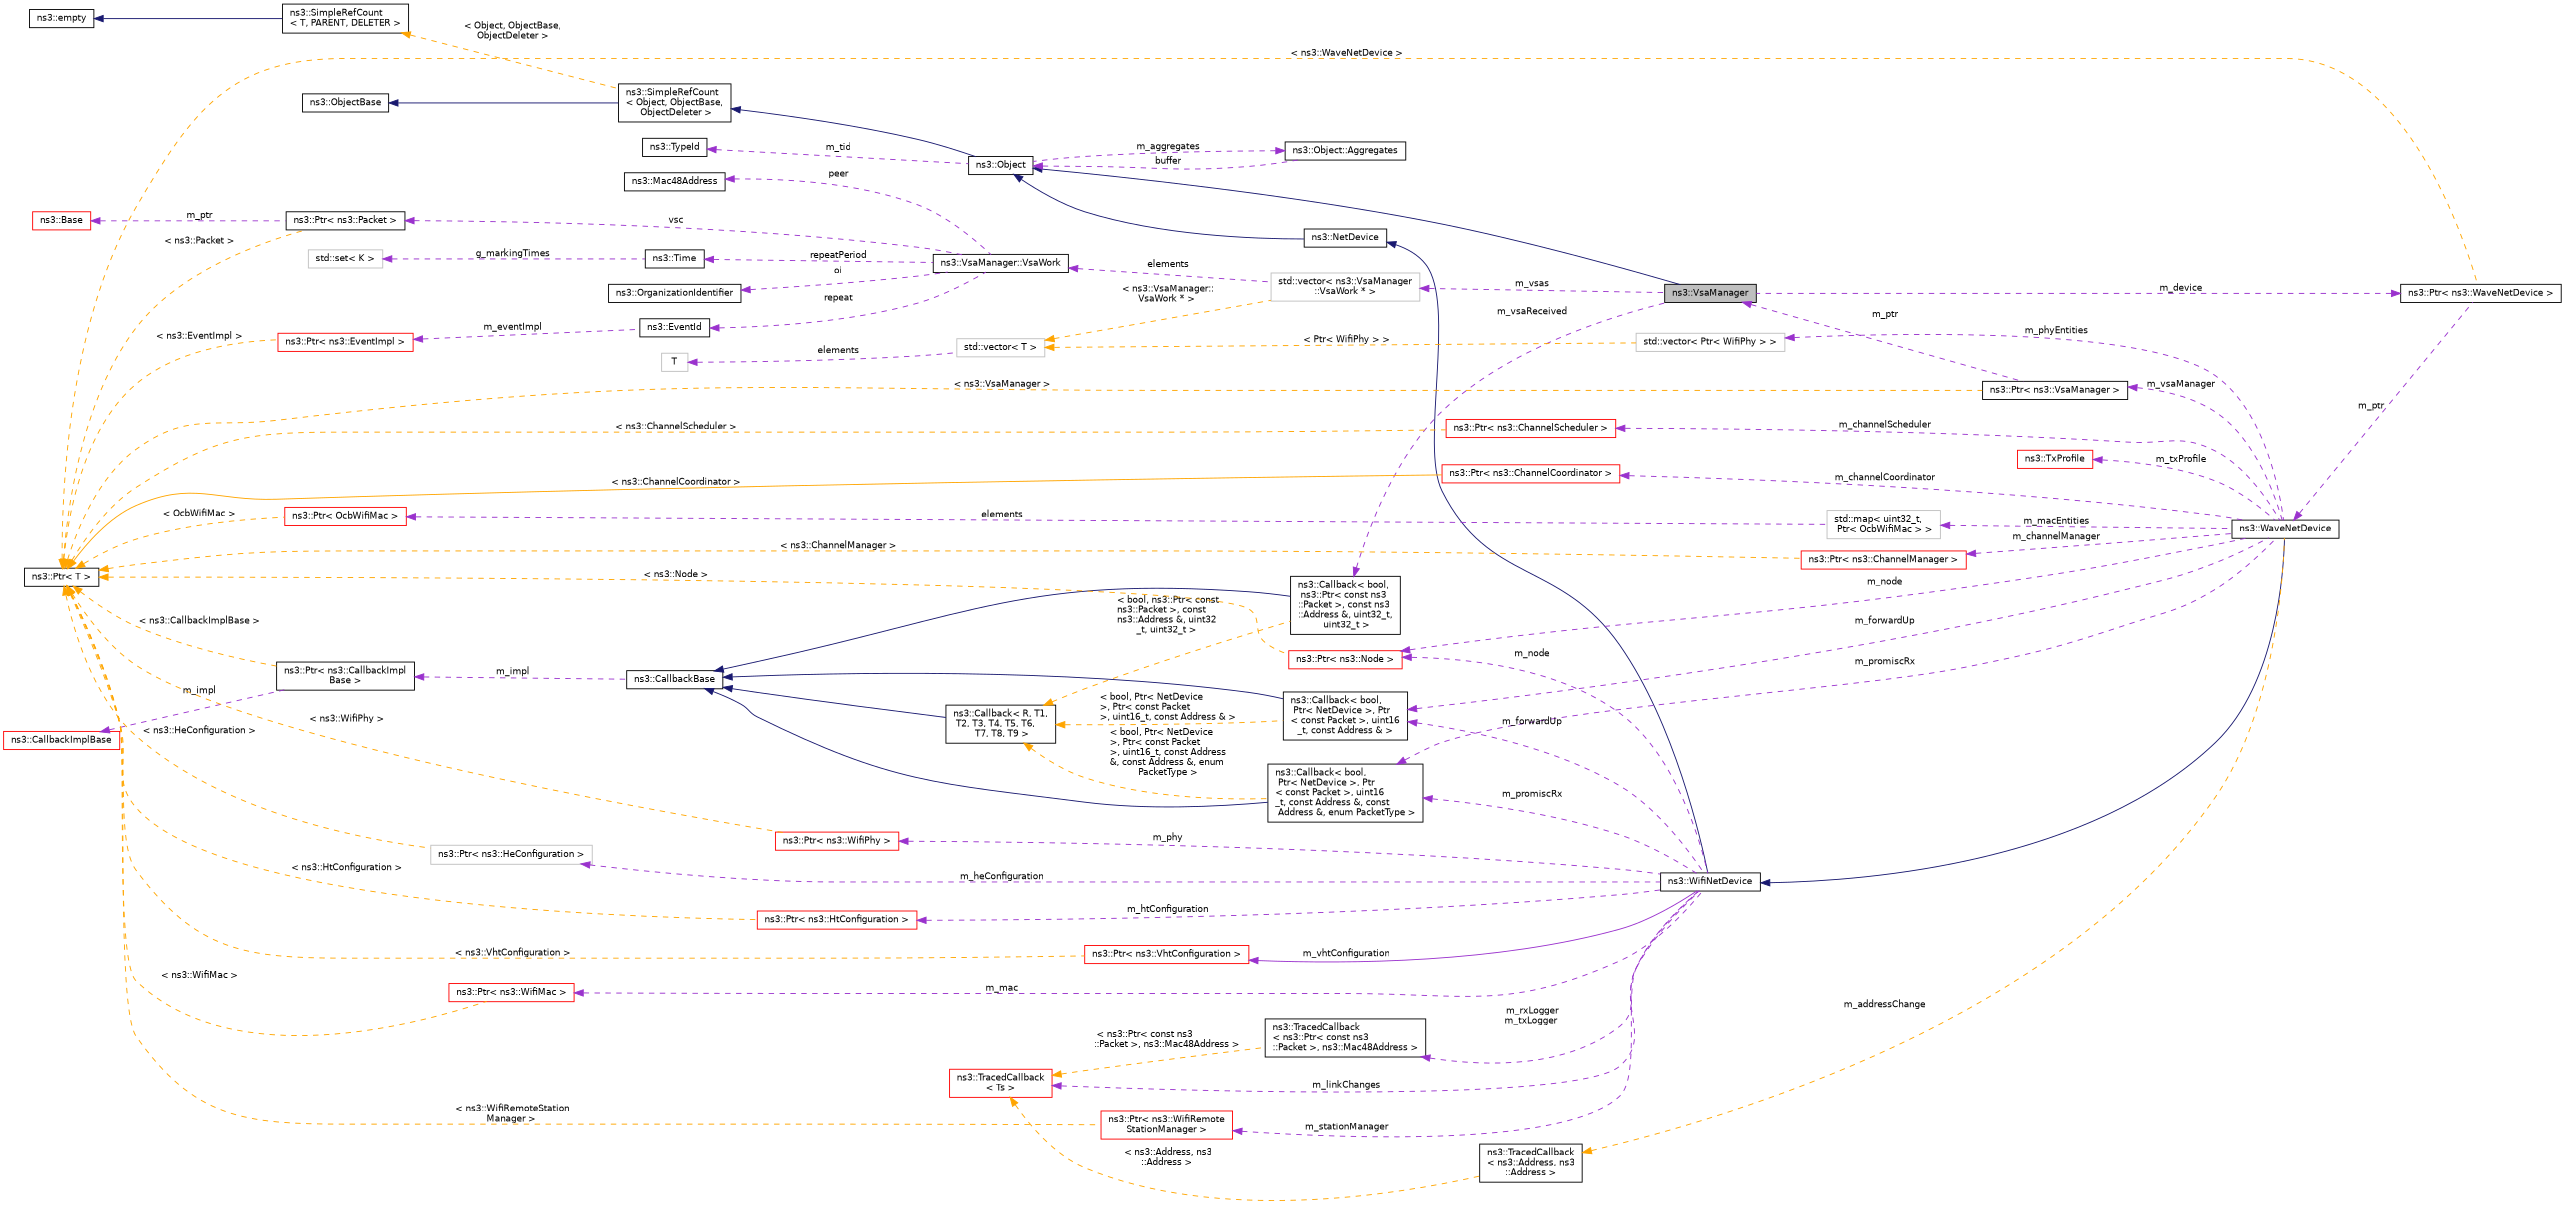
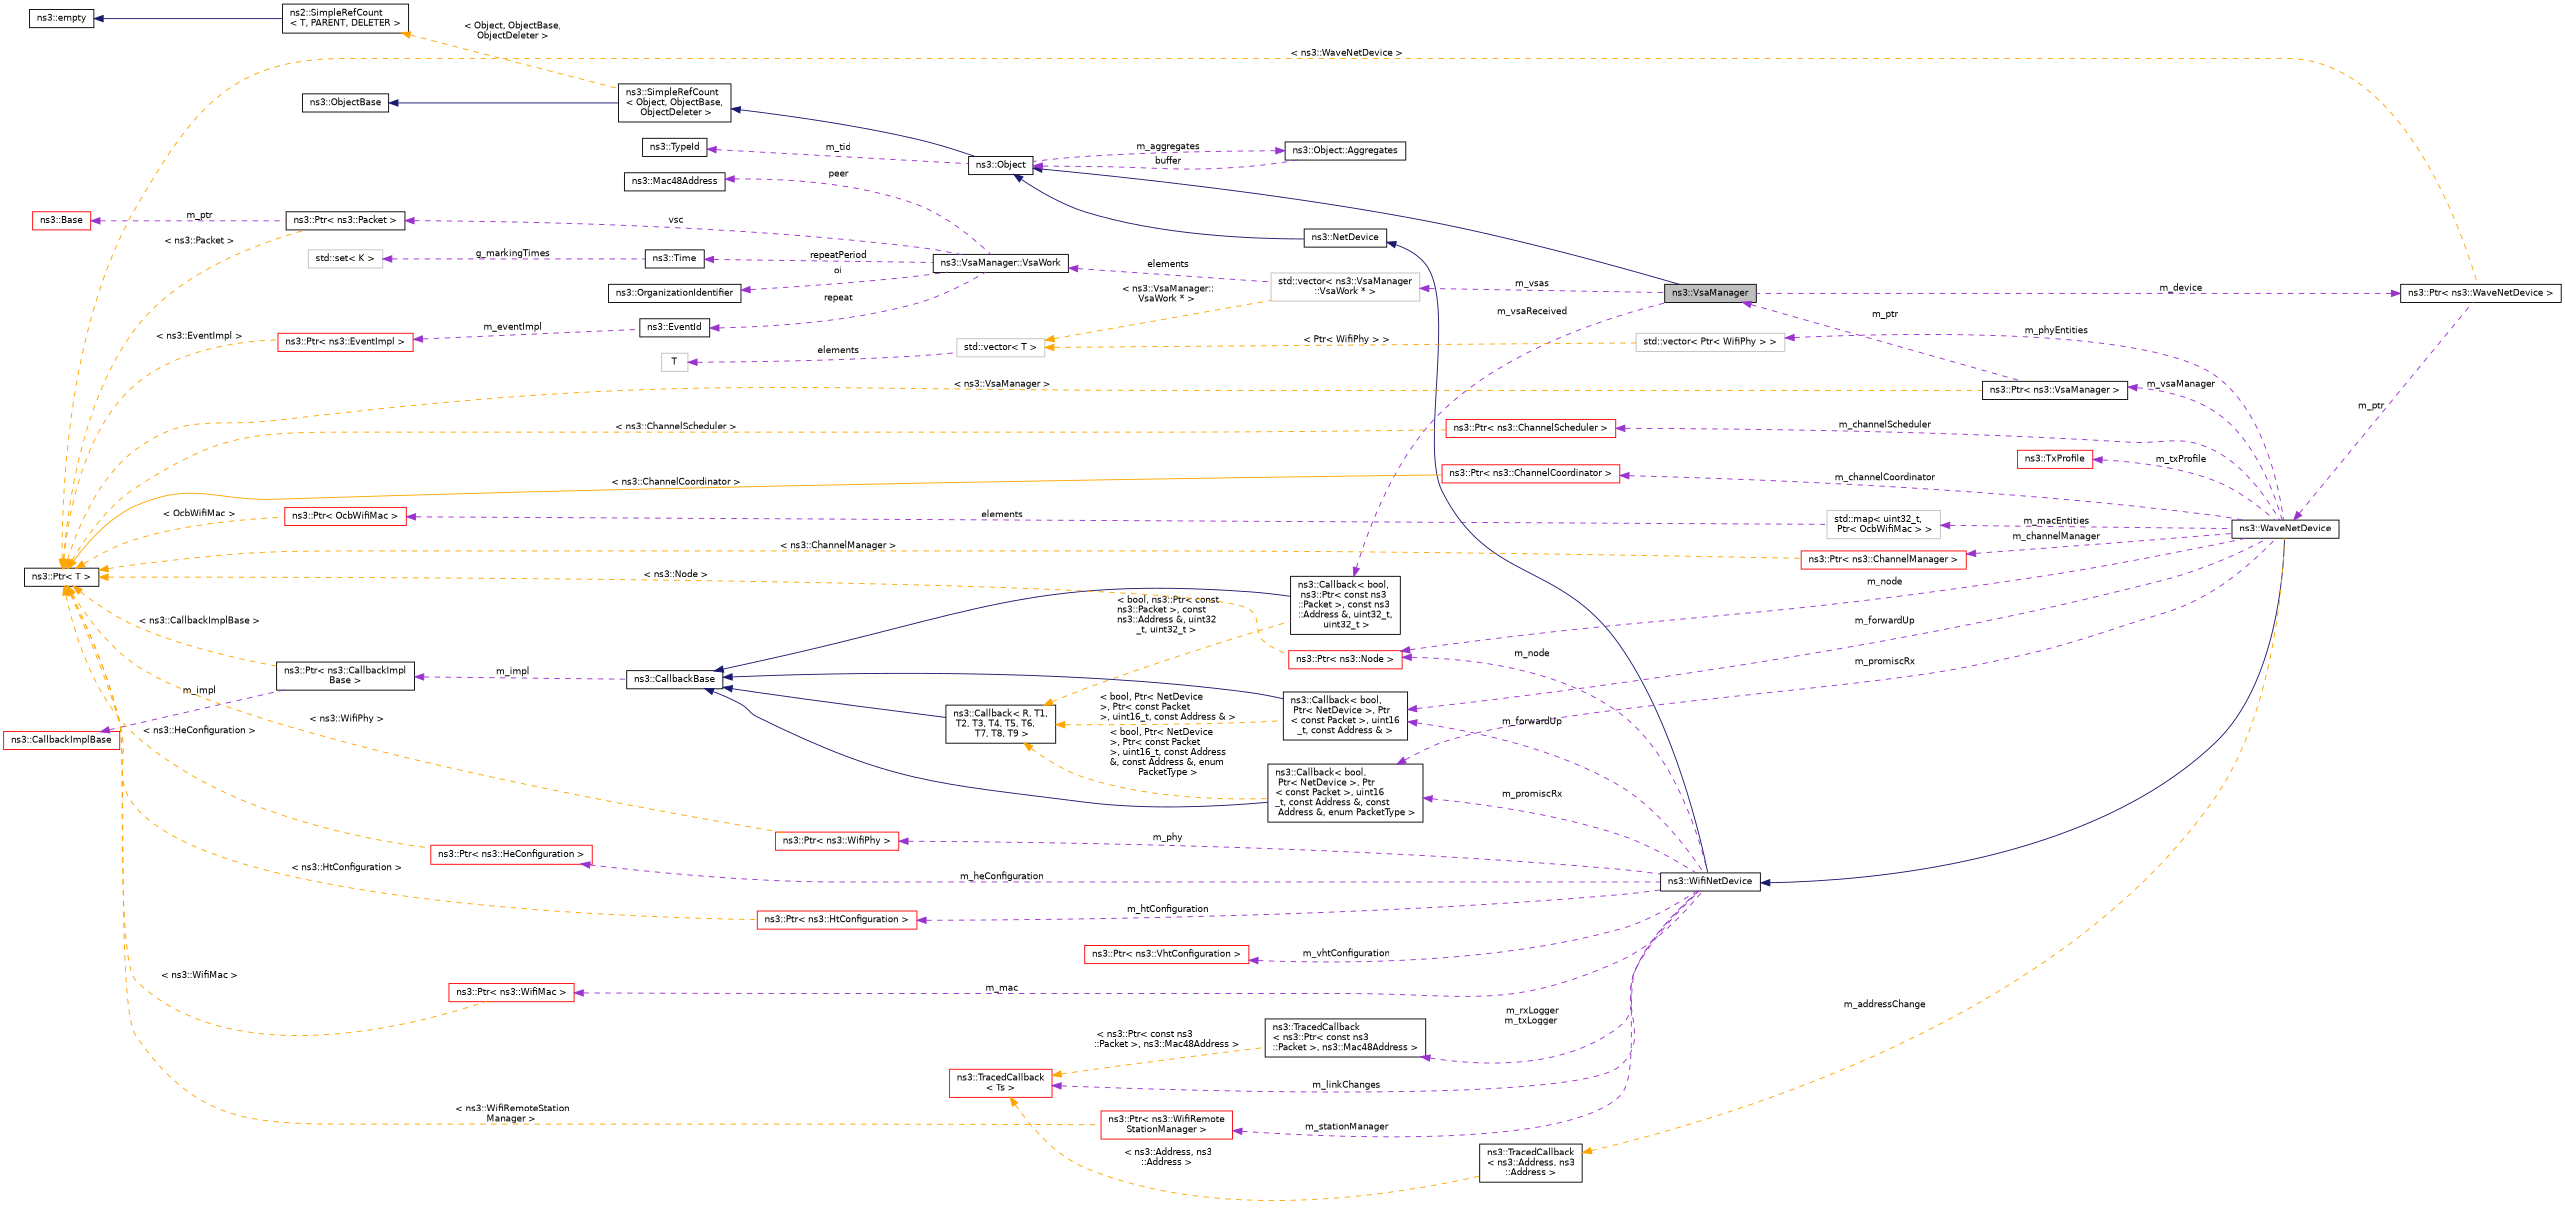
(346, 19) -> (346, 19)
(512, 855) -> (512, 855)
(1483, 954) -> (1483, 954)
(452, 958) -> none
